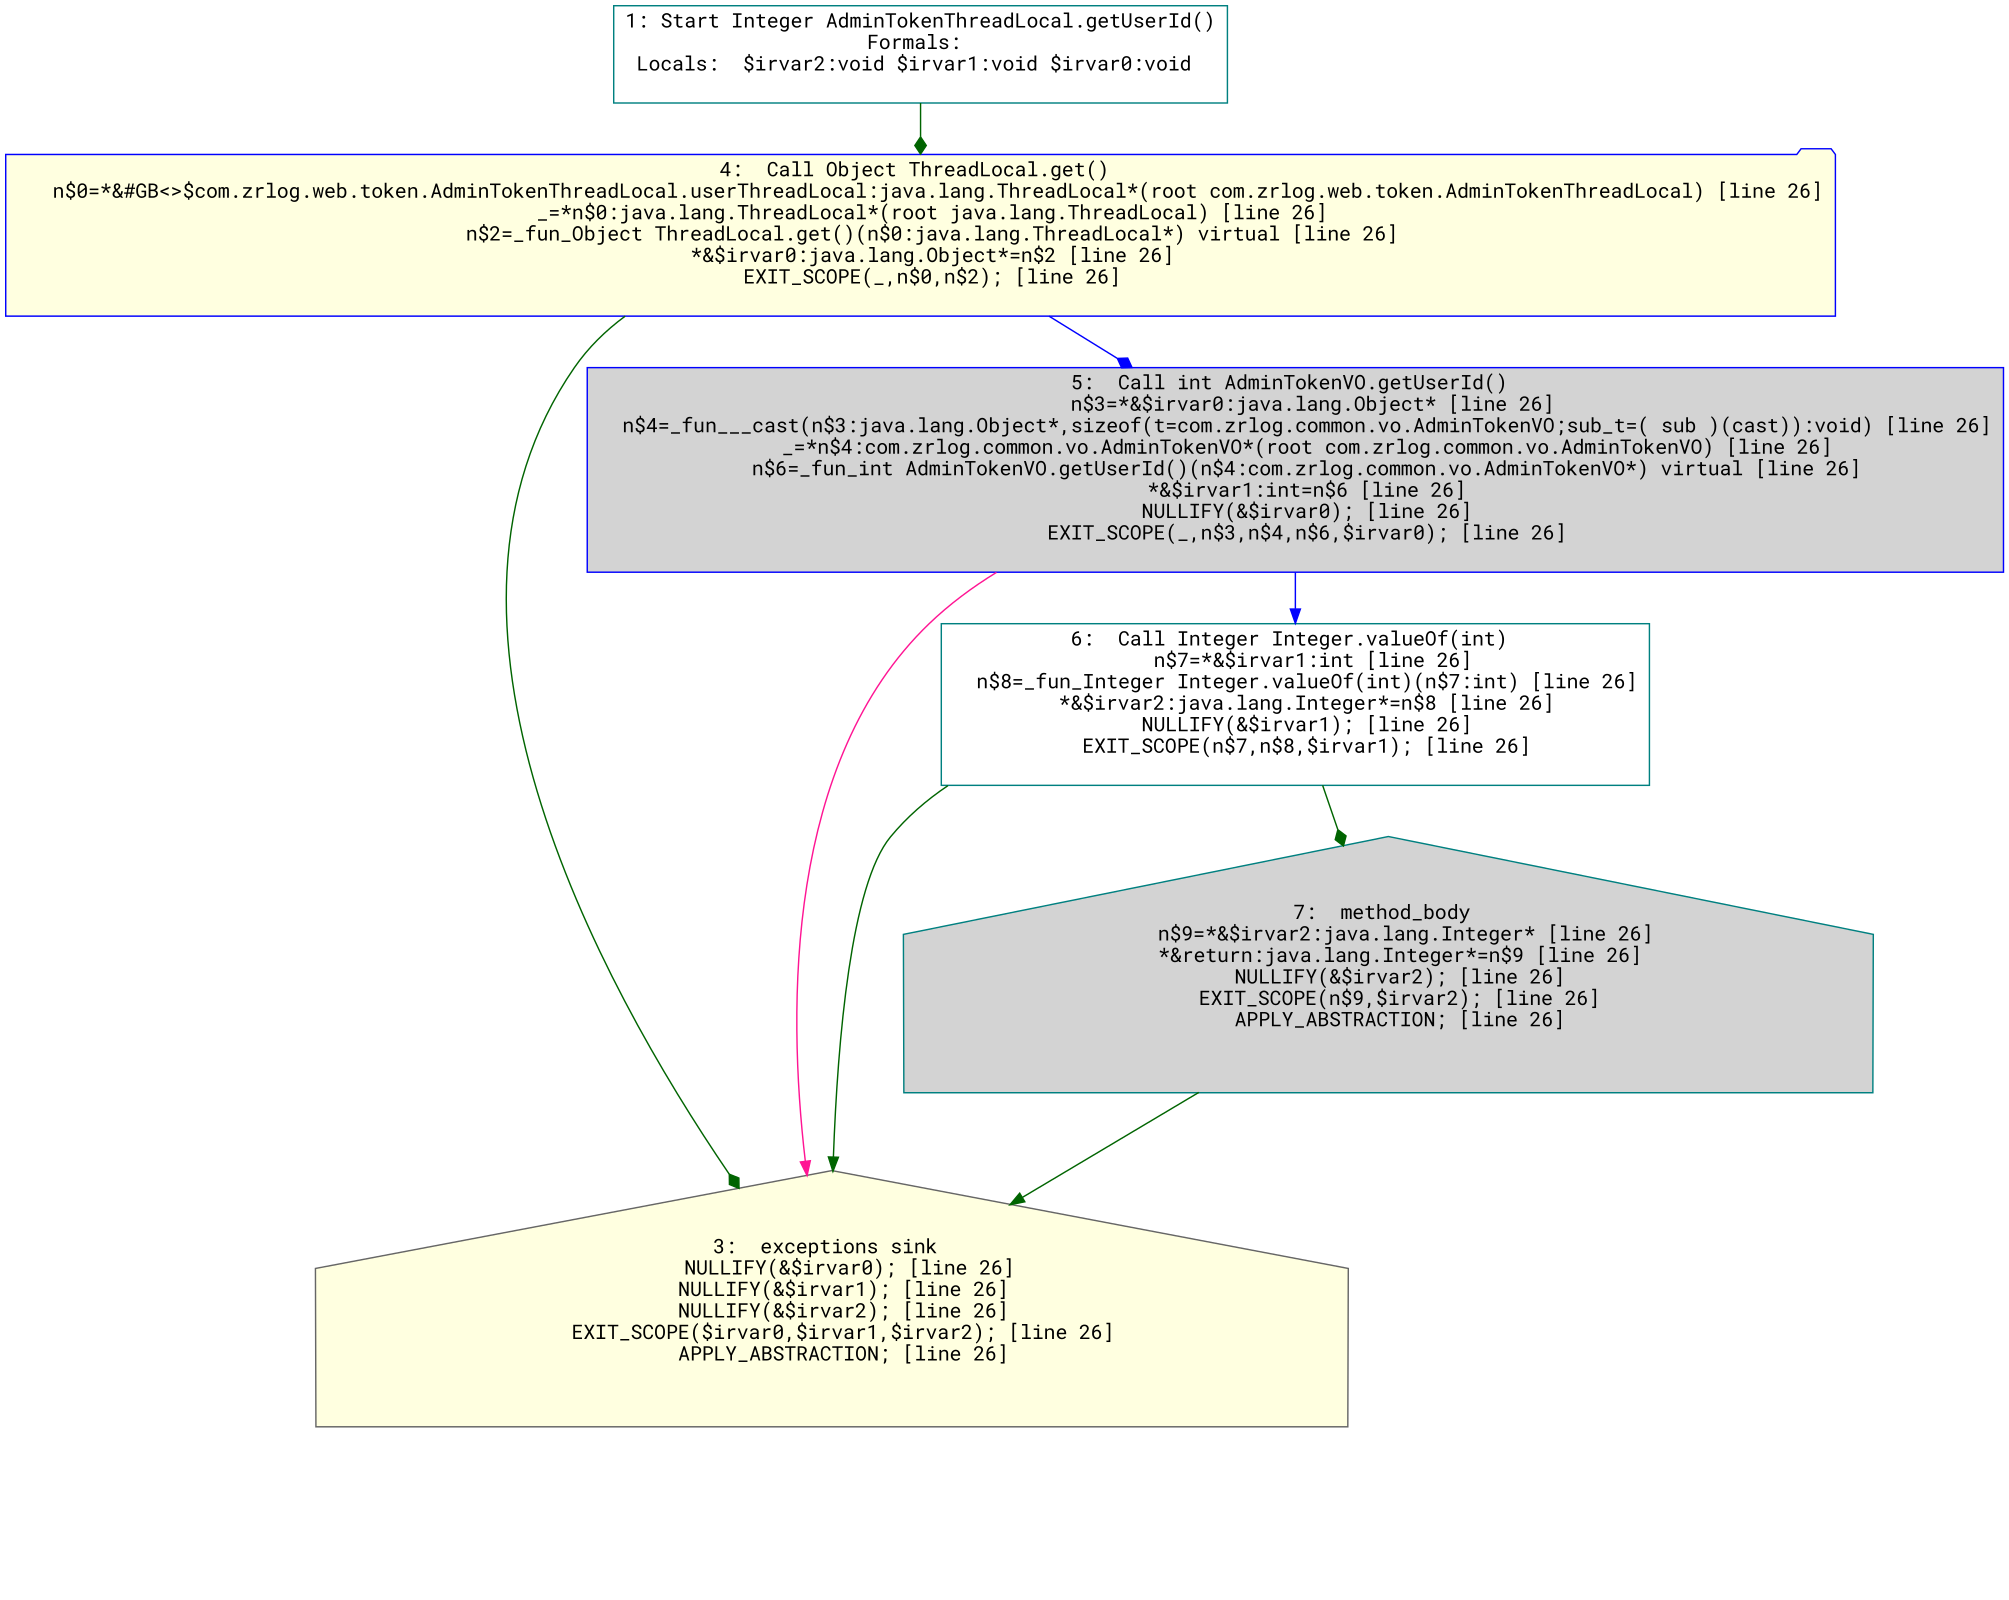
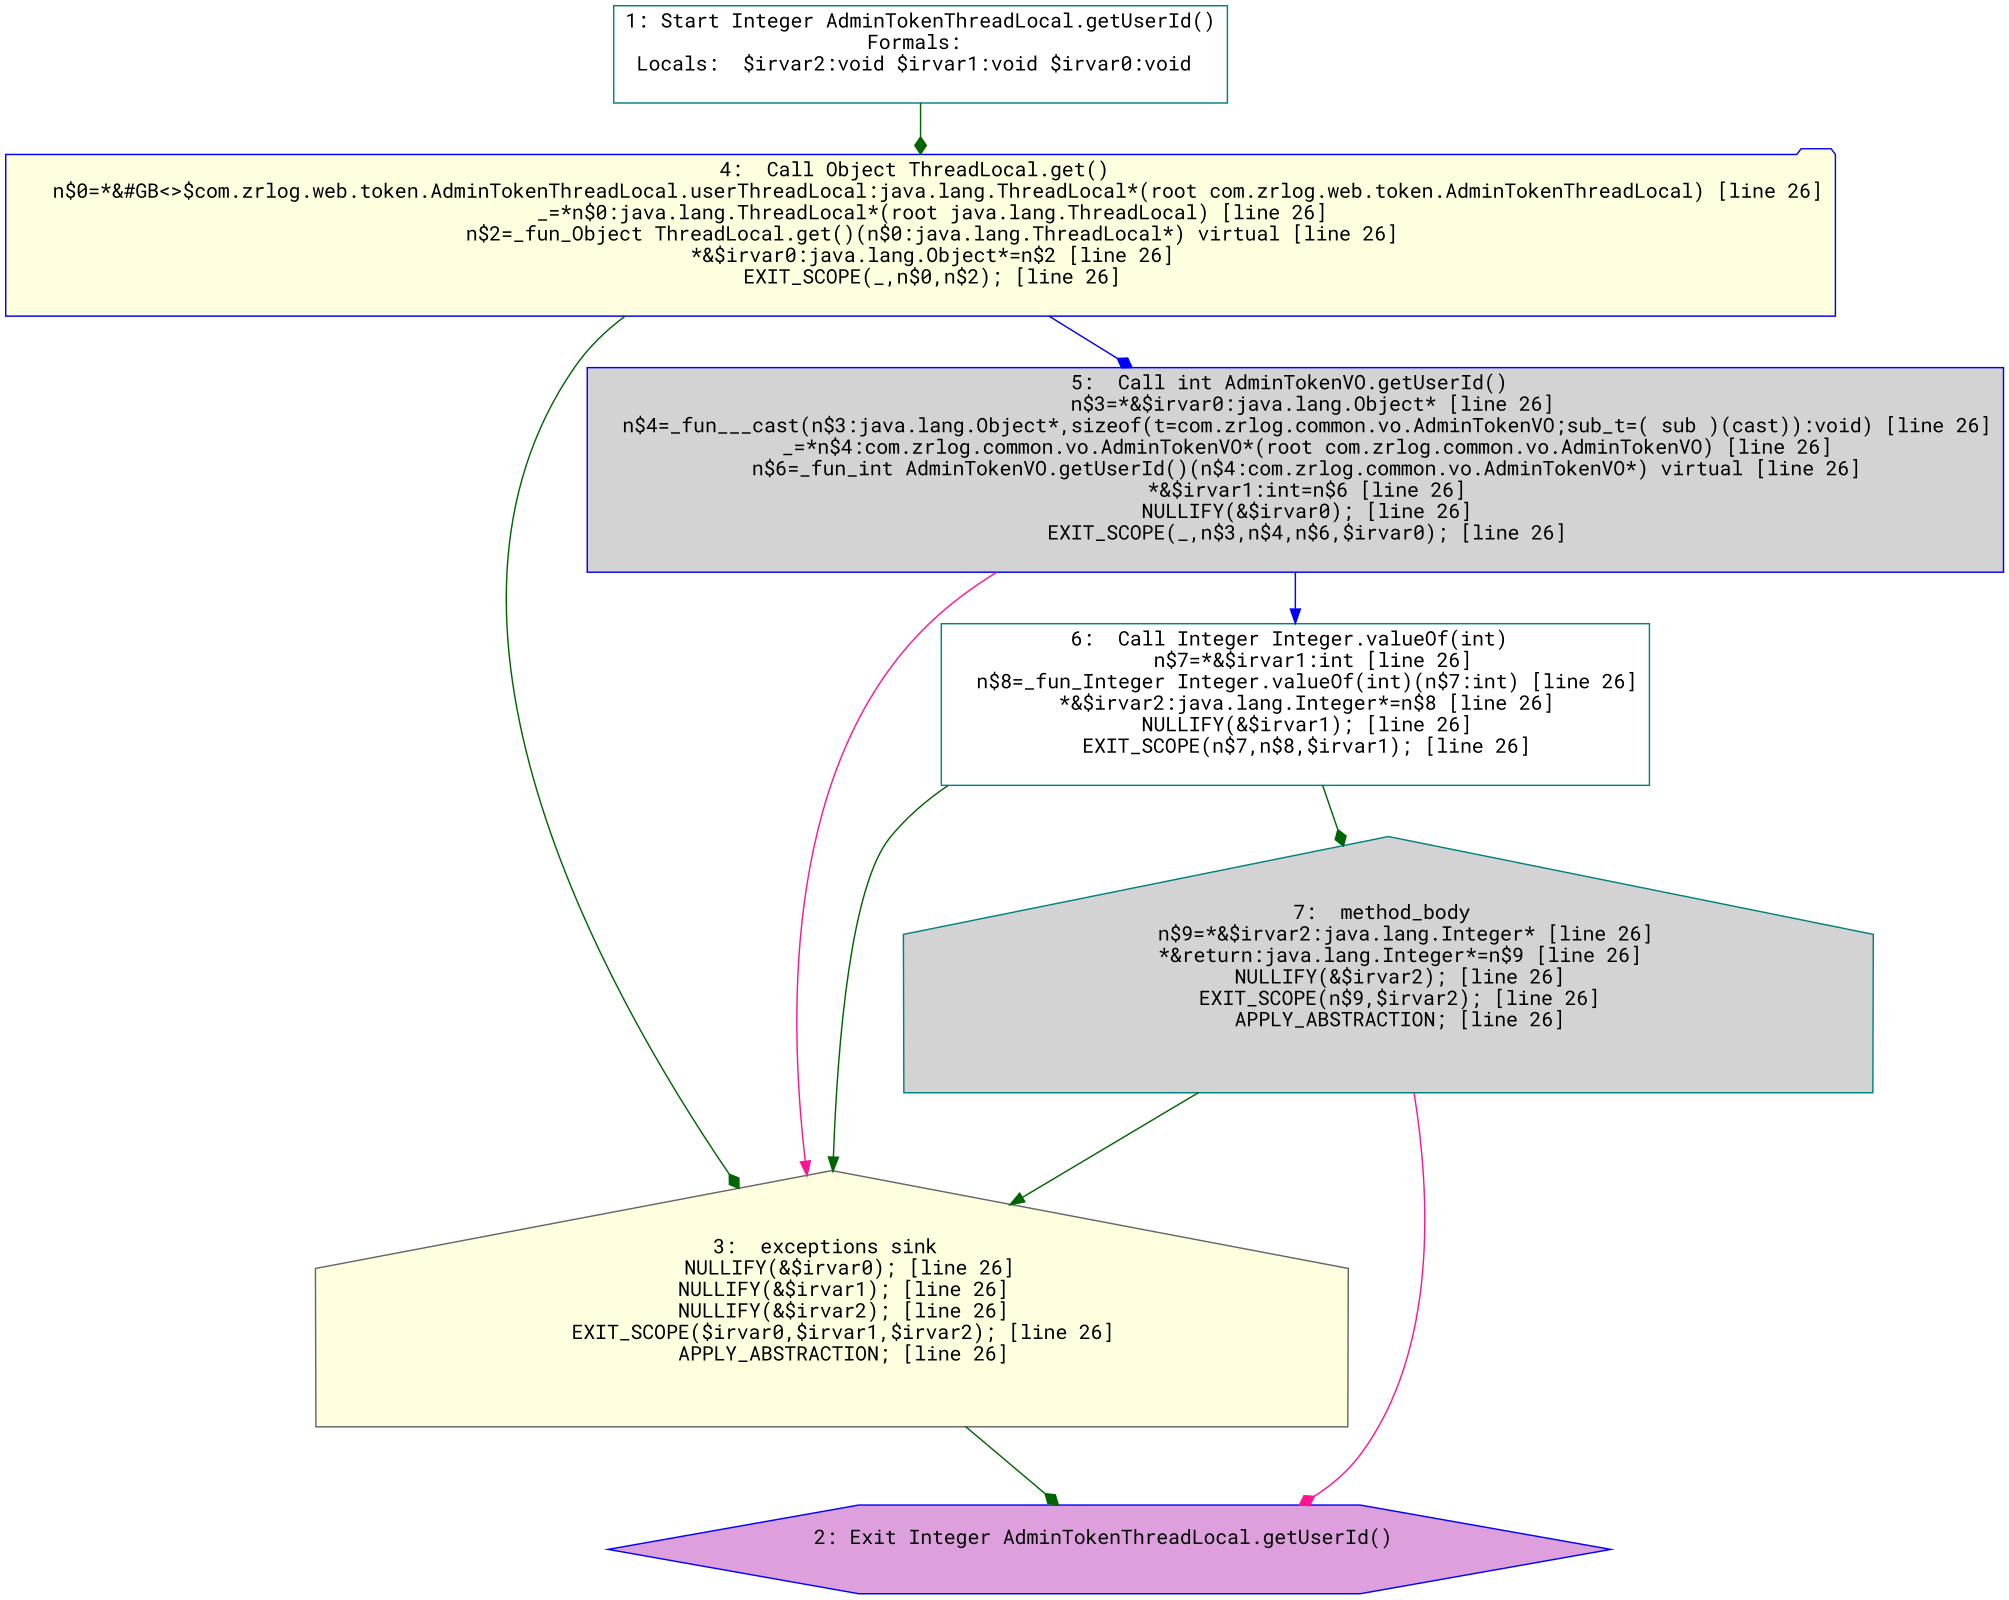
none -> (1109, 1549)
